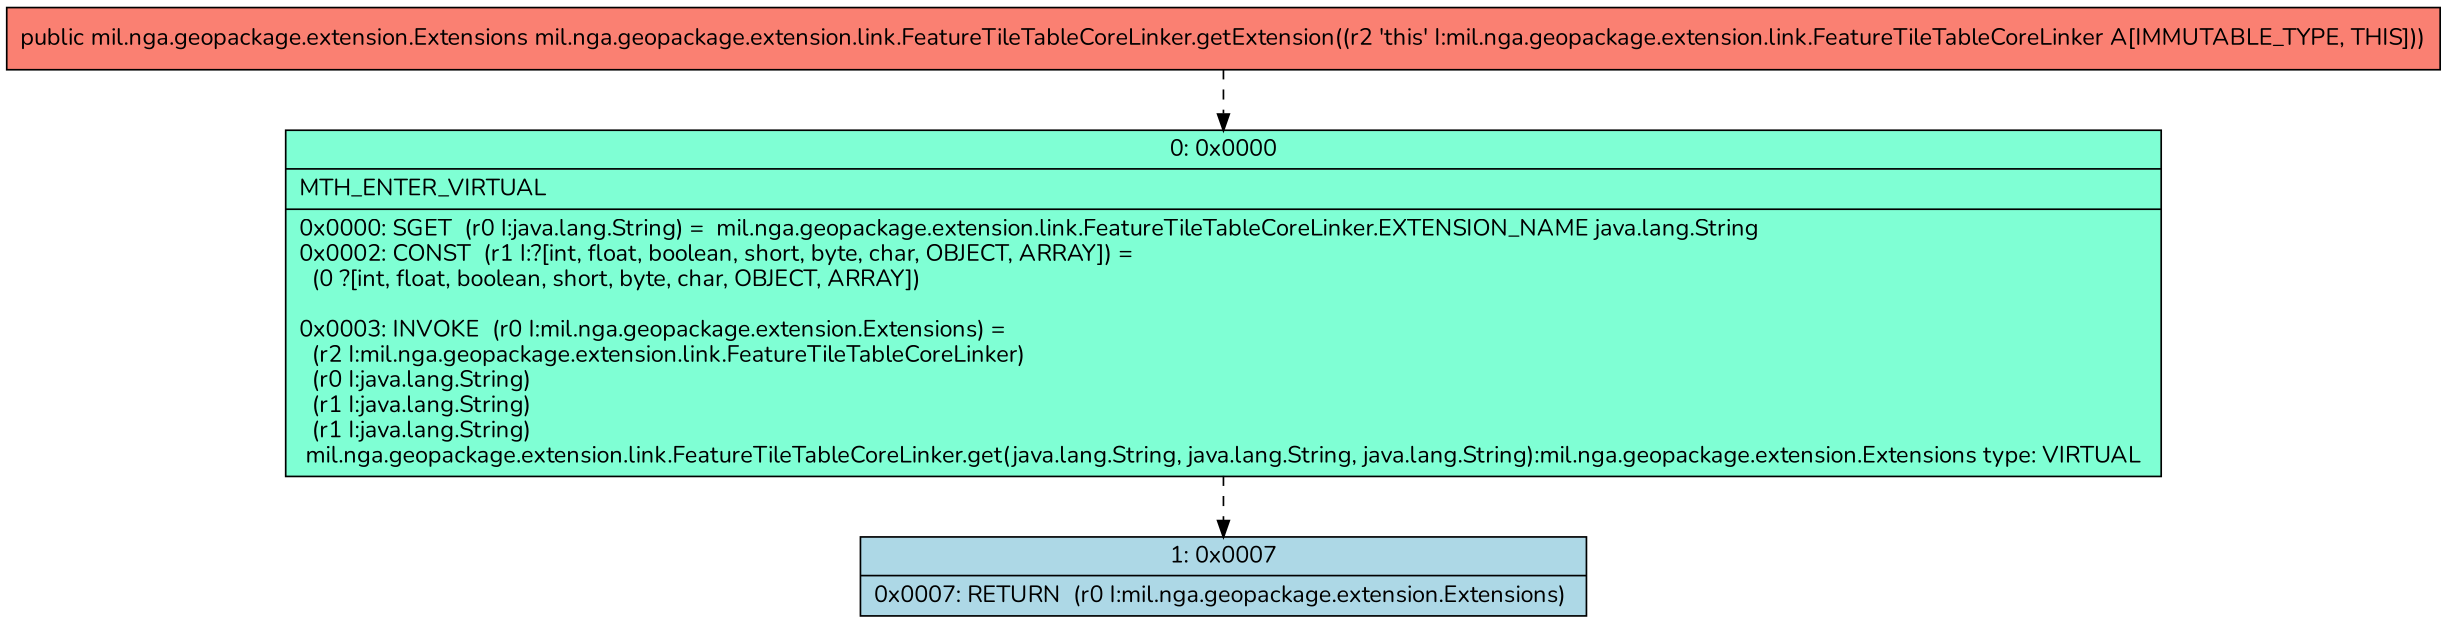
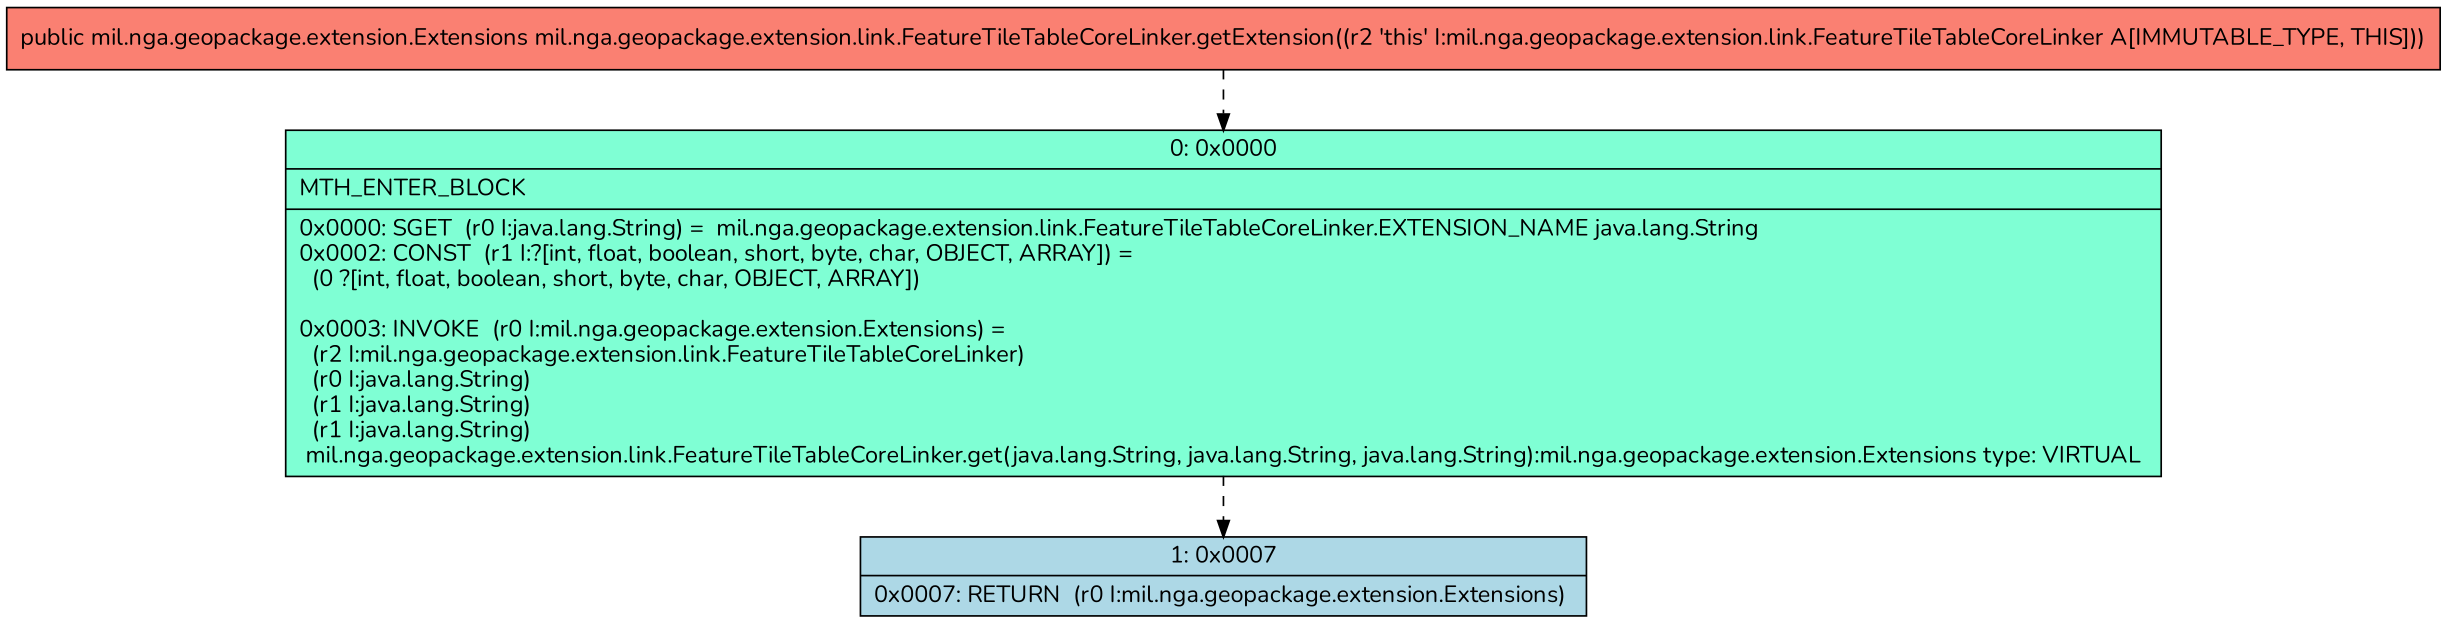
(424, 188) -> (413, 188)
